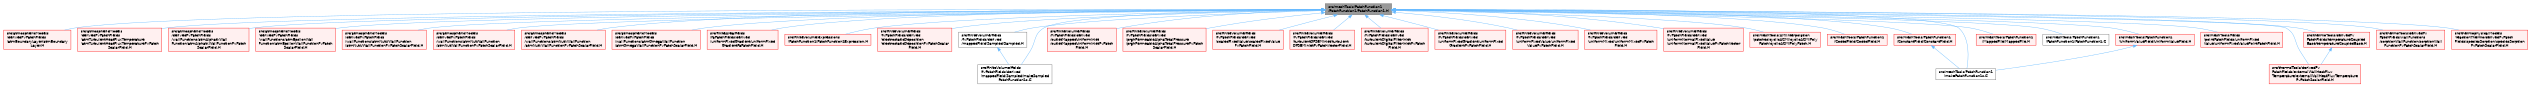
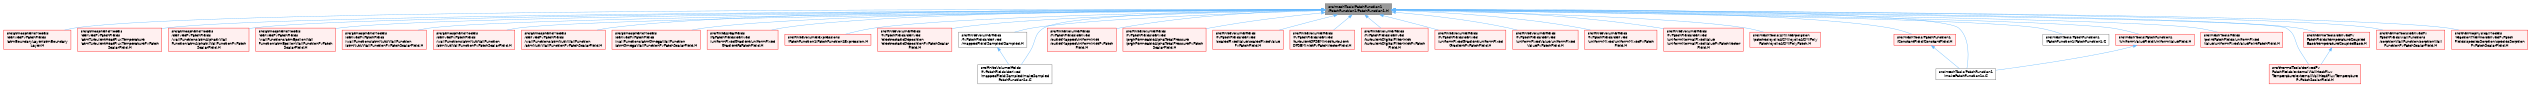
(1857, 40) -> none
(2006, 40) -> none
